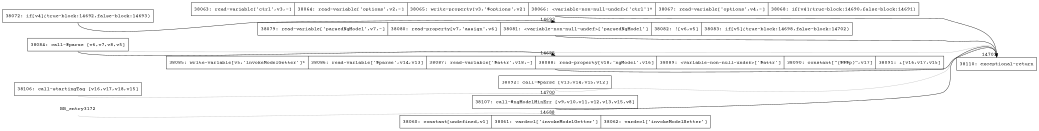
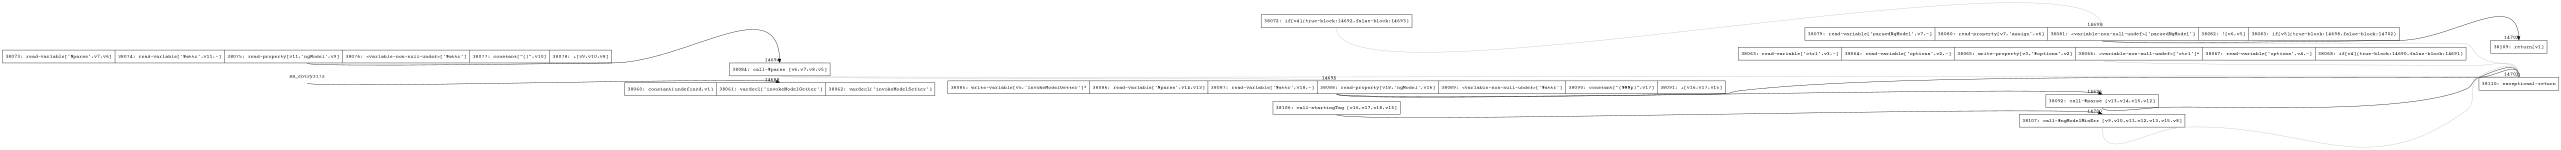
(783, 19) -> (2313, 65)
(313, 22) -> (1718, 28)
(779, 40) -> (2359, 43)
none -> (2519, 47)
(279, 54) -> (1056, 78)
none -> (307, 57)
(782, 92) -> (2315, 107)
none -> (1737, 94)
(315, 96) -> (1718, 114)
(791, 104) -> (2322, 143)
(315, 115) -> (542, 83)
